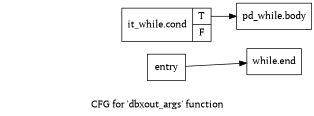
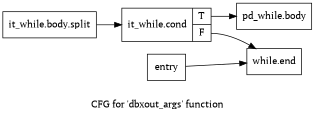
none -> (50, 25)
none -> (231, 37)
